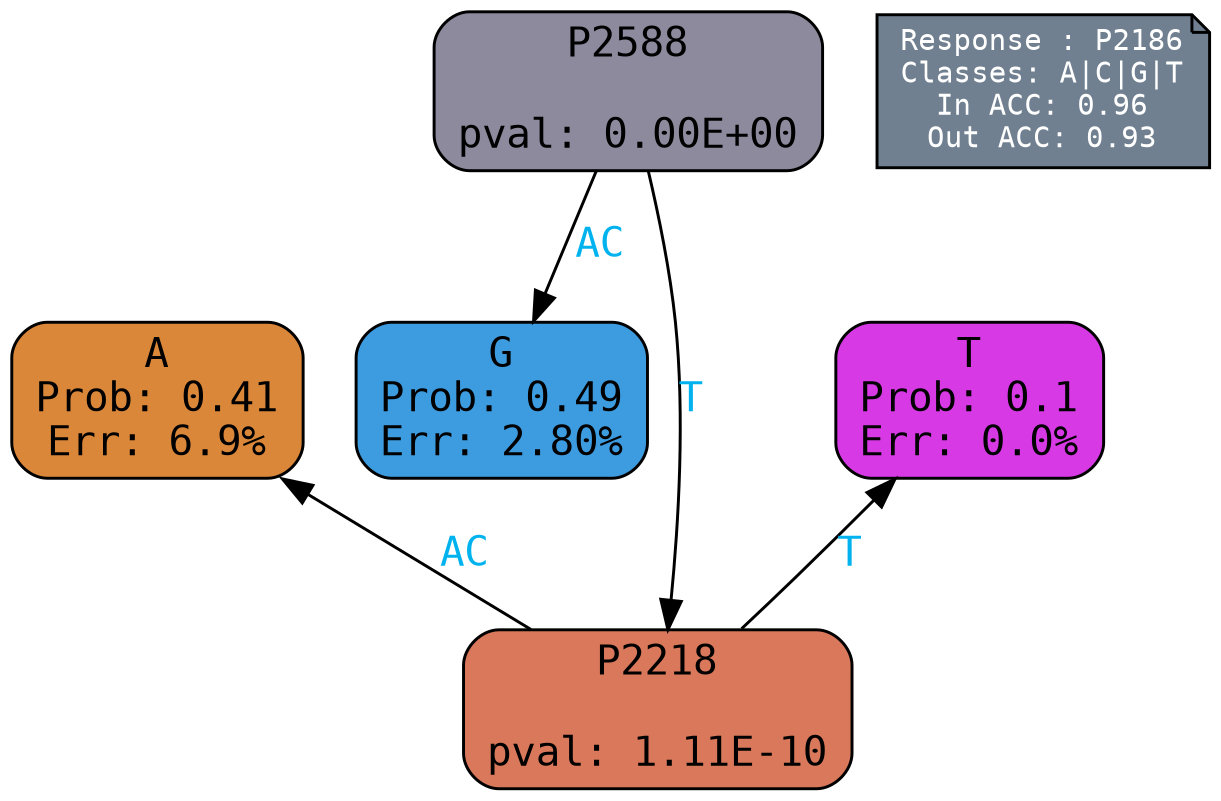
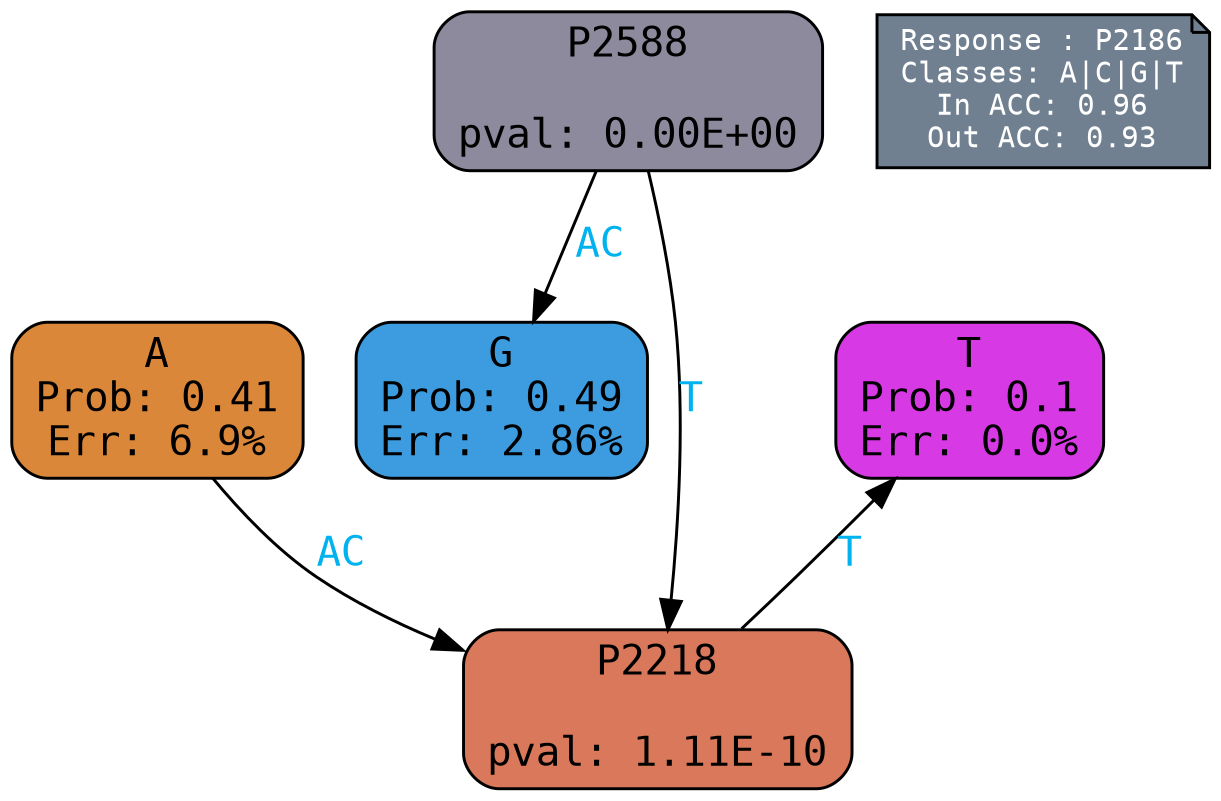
(502, 400) -> (502, 400)
(419, 562) -> (313, 574)
